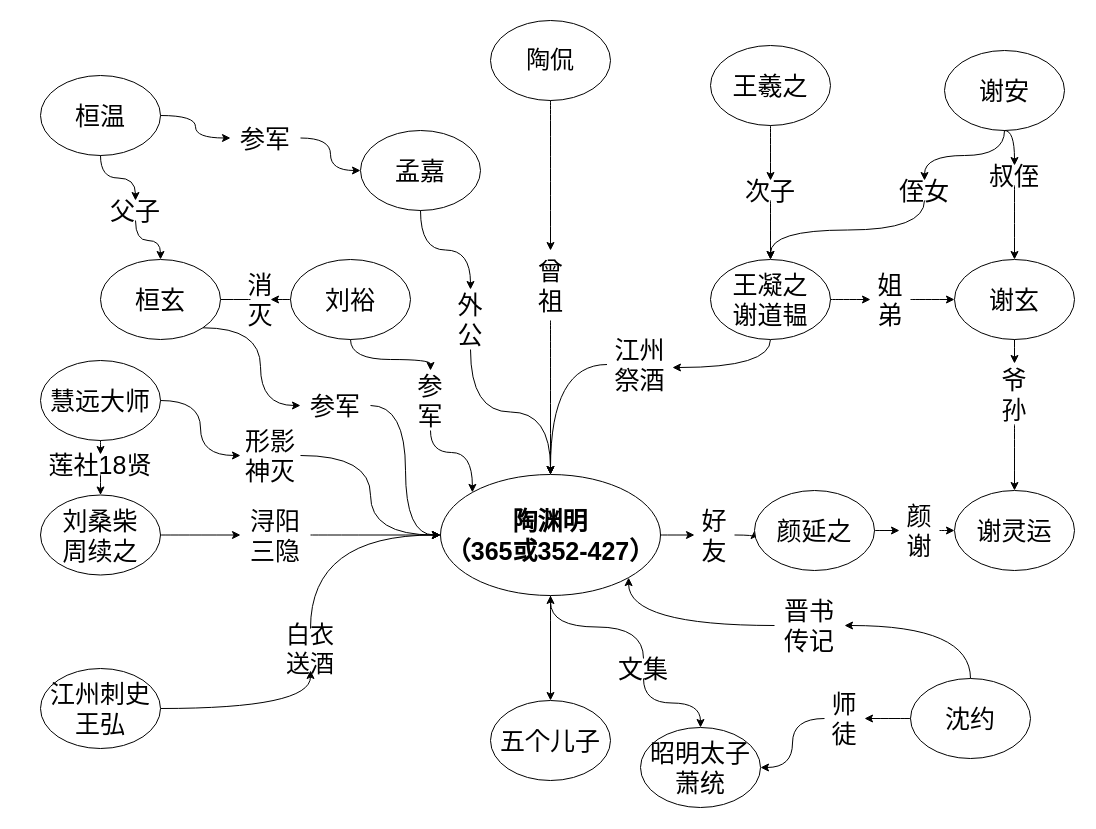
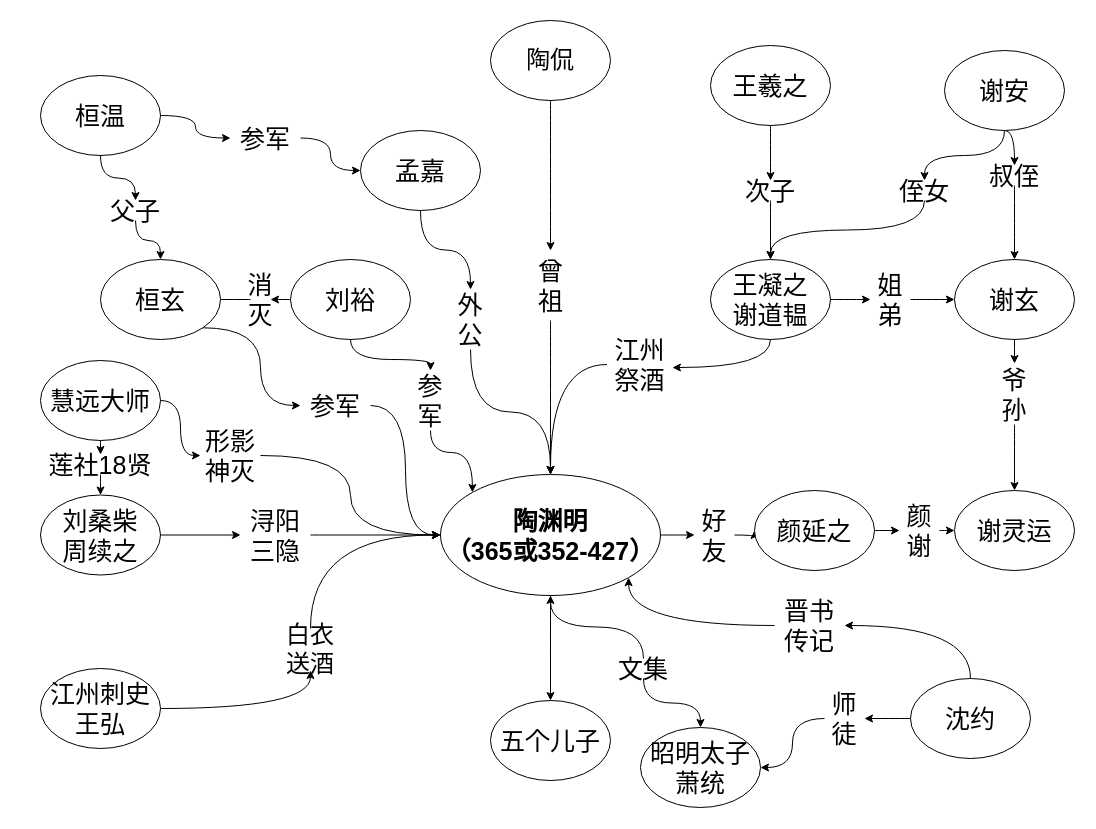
(271, 456) -> (231, 456)
